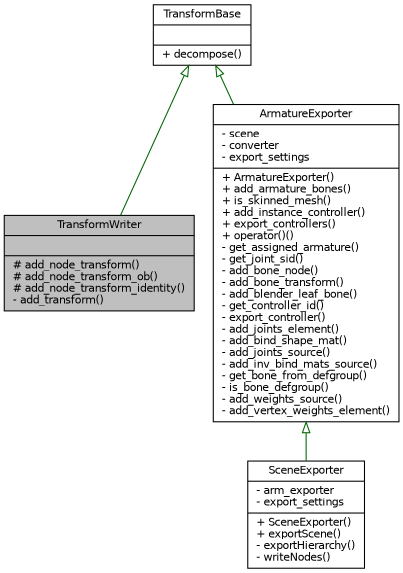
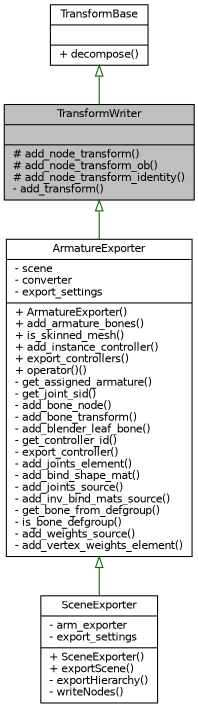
(227, 90) -> (99, 225)
